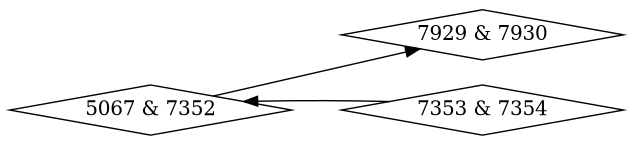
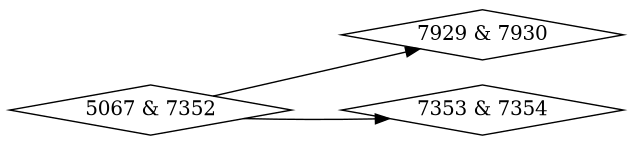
(324, 101) -> (309, 119)
